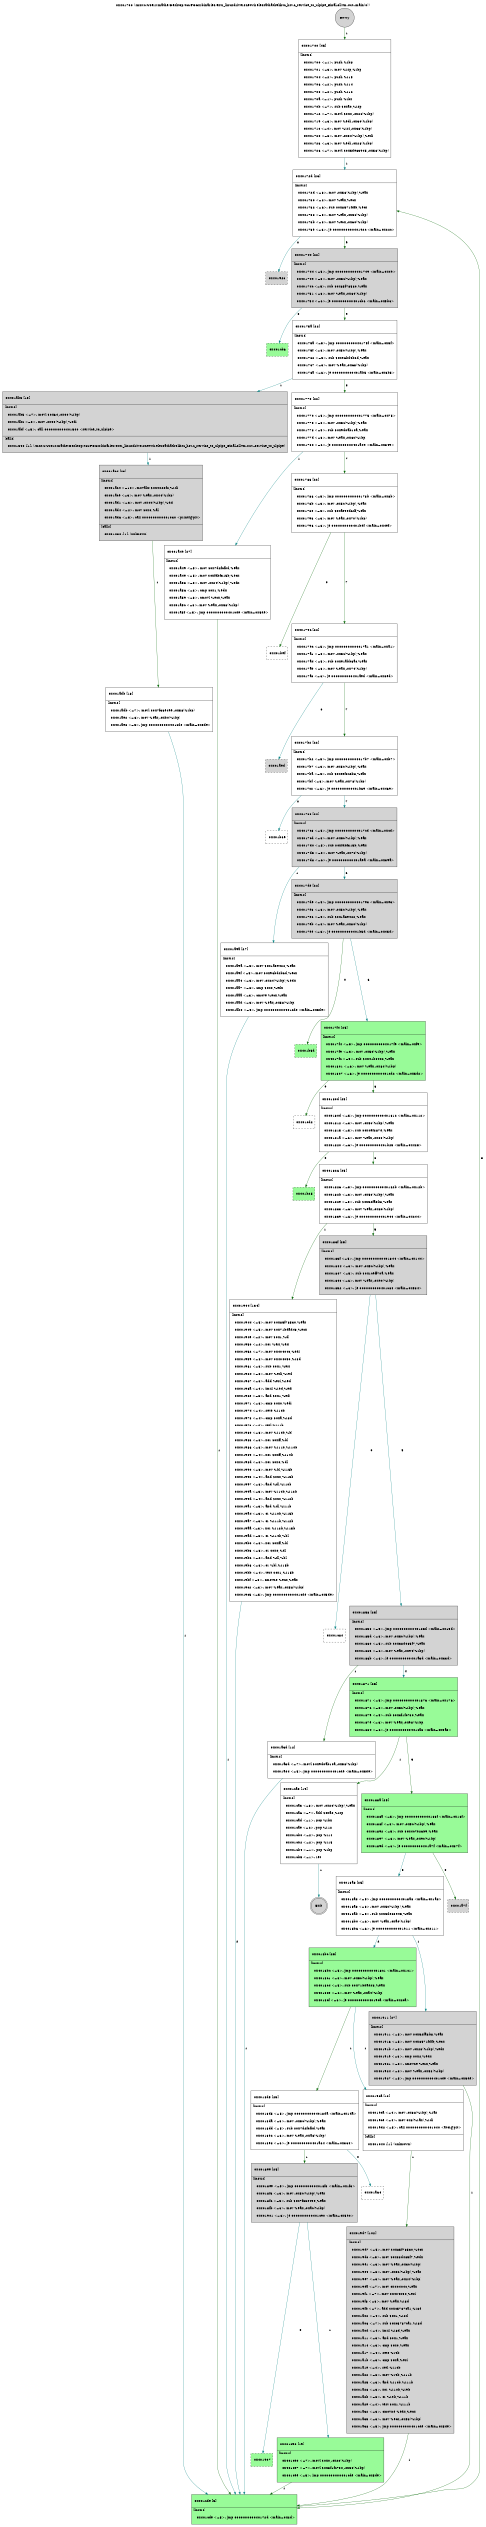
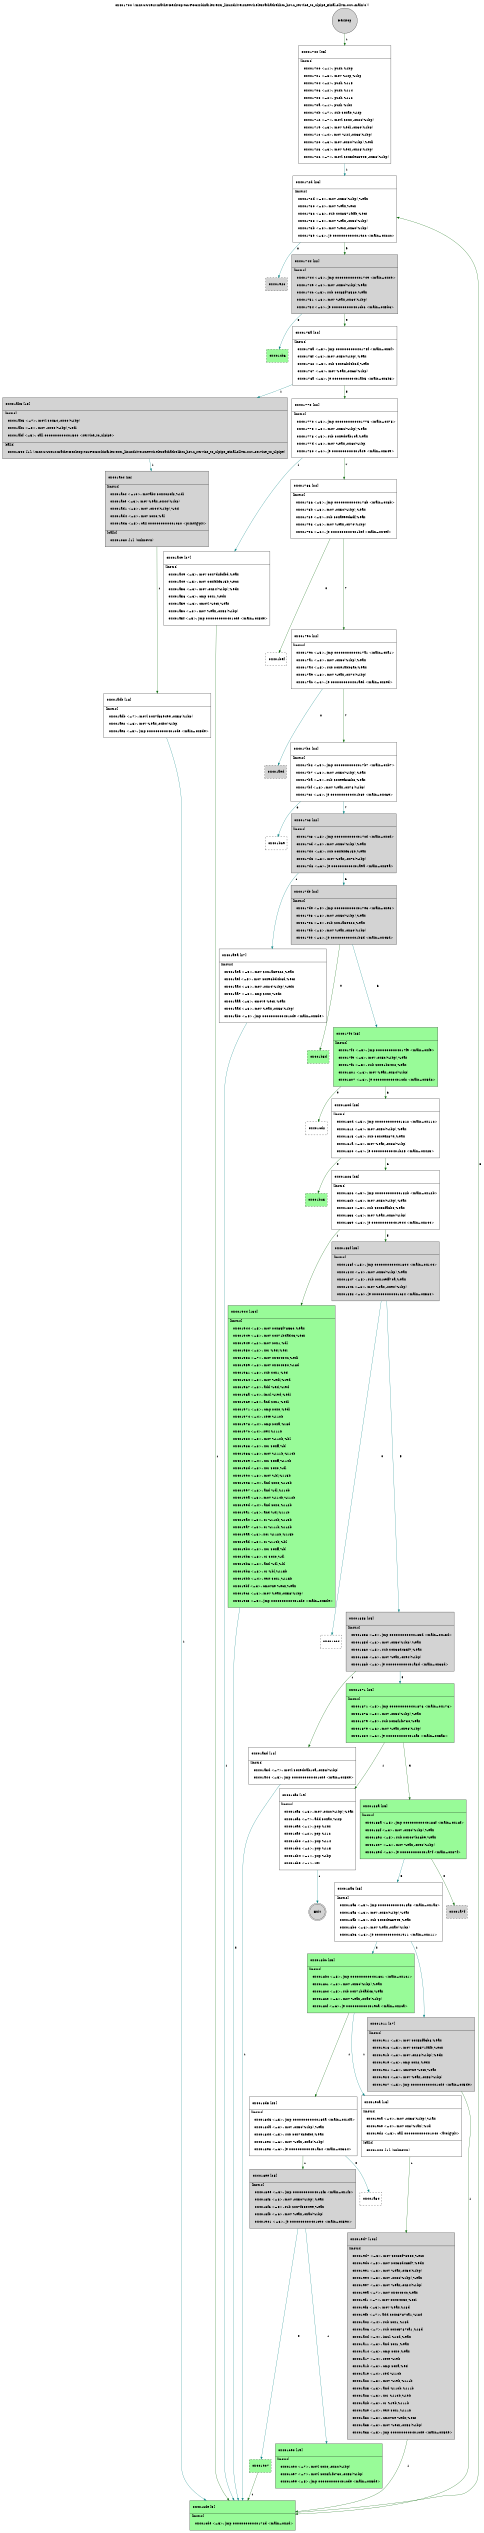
(345, 18) -> (345, 21)
(283, 1451) -> (282, 1456)
(282, 2488) -> (253, 2485)
